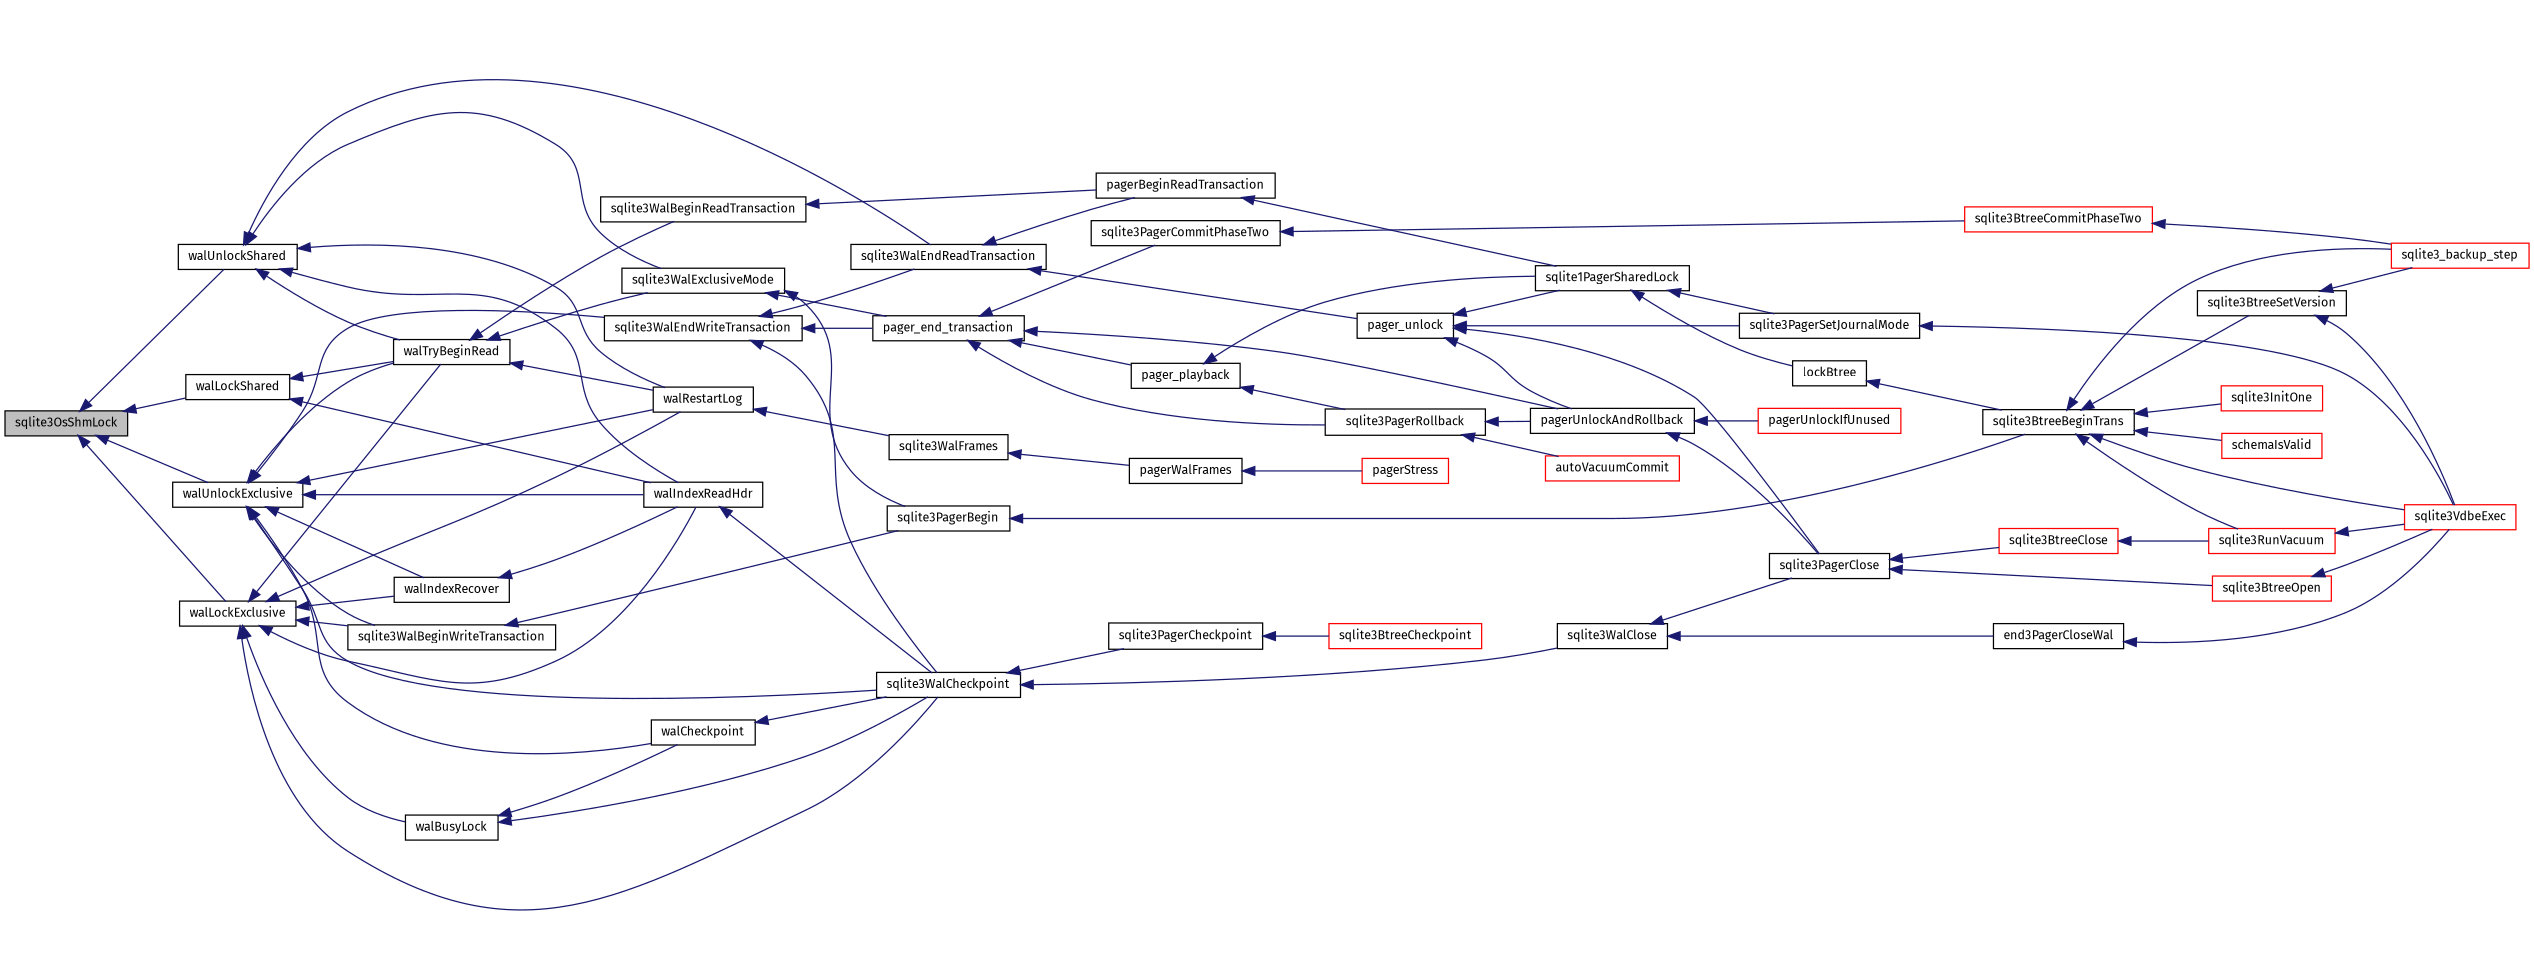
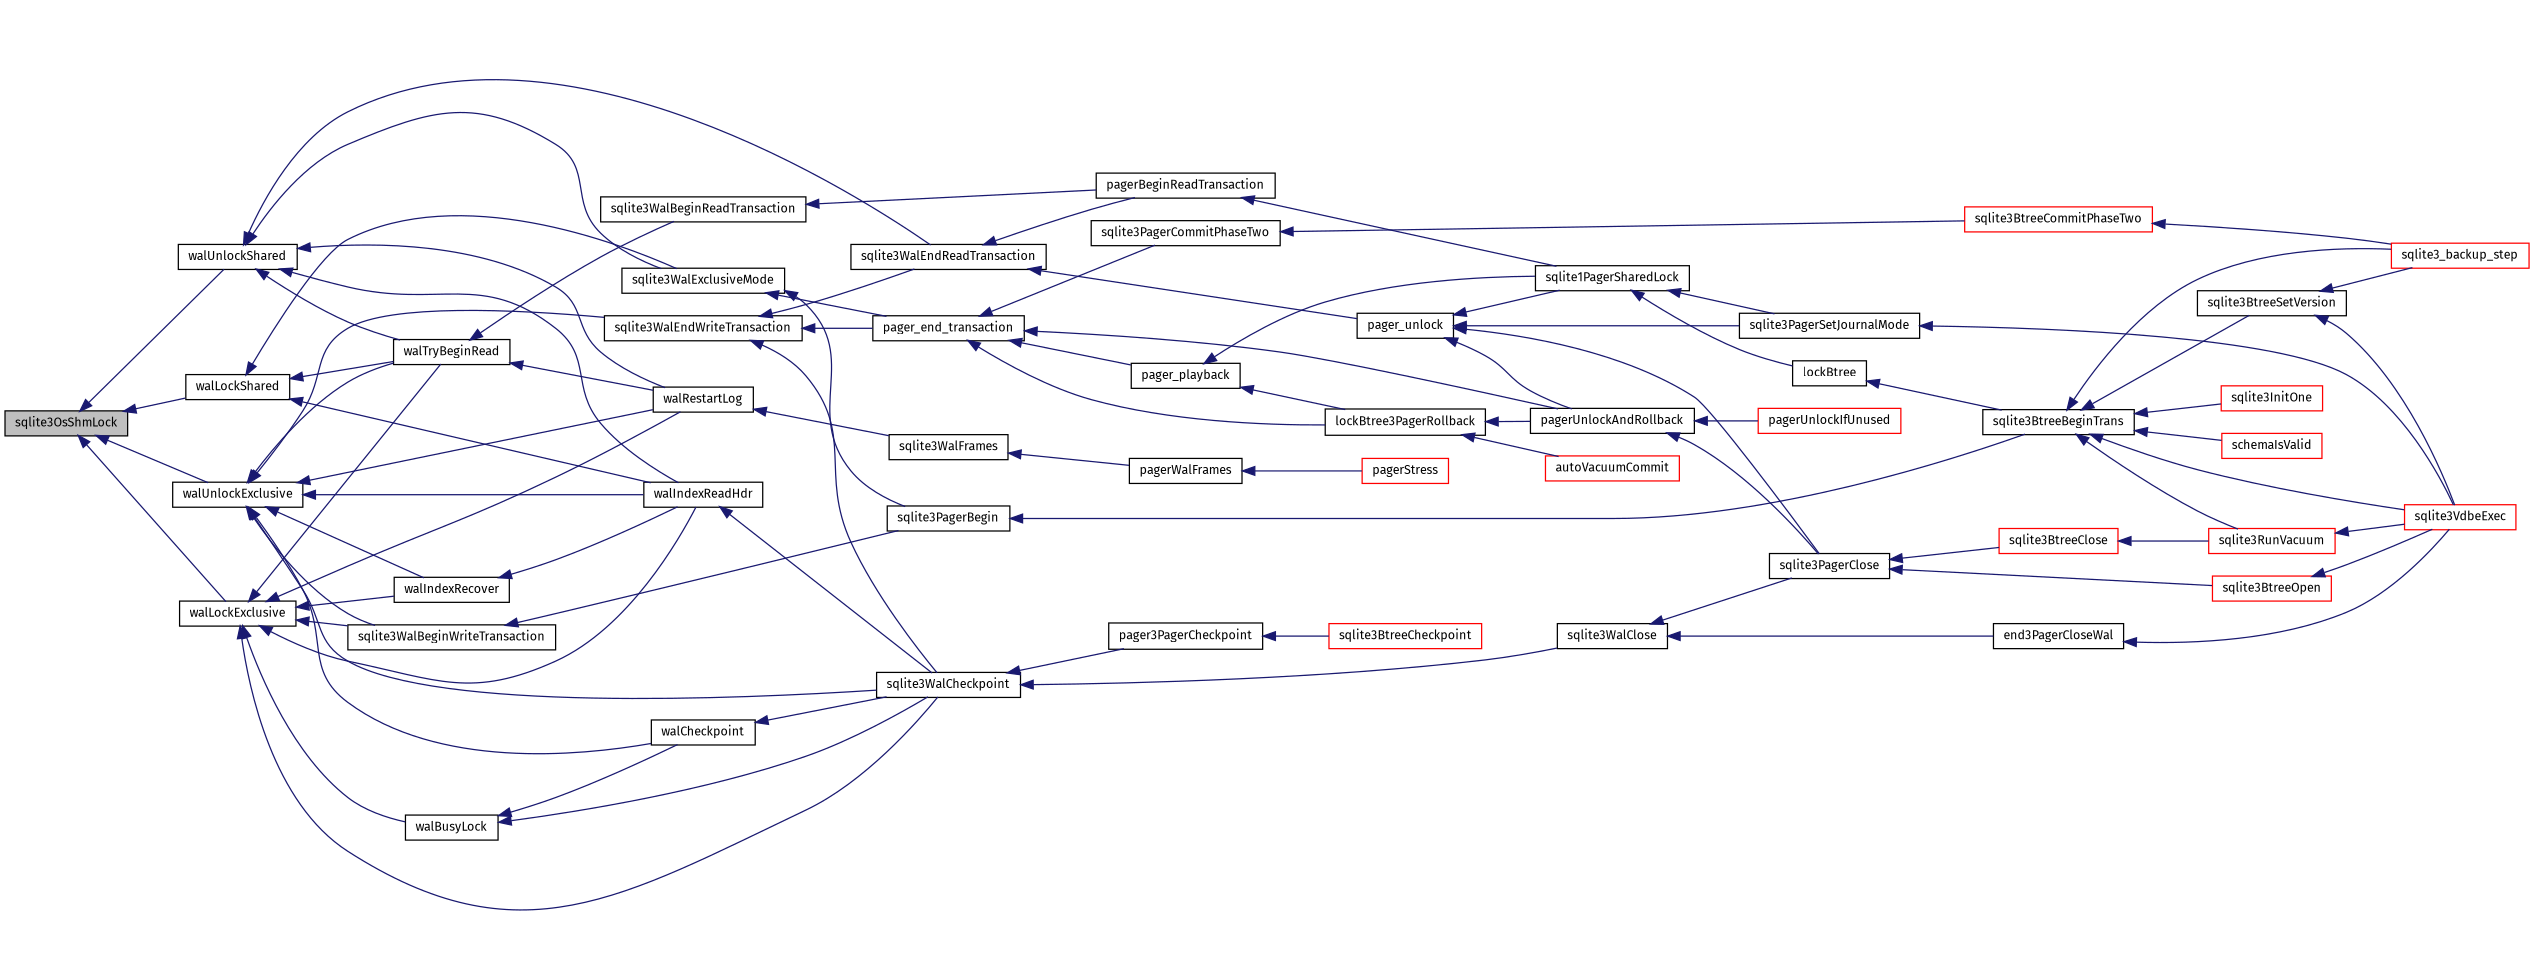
(588, 308) -> (436, 217)
(1405, 422) -> (1405, 422)
(1186, 636) -> (1186, 636)
